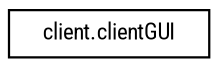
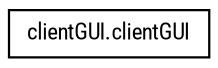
(109, 34) -> (109, 34)
